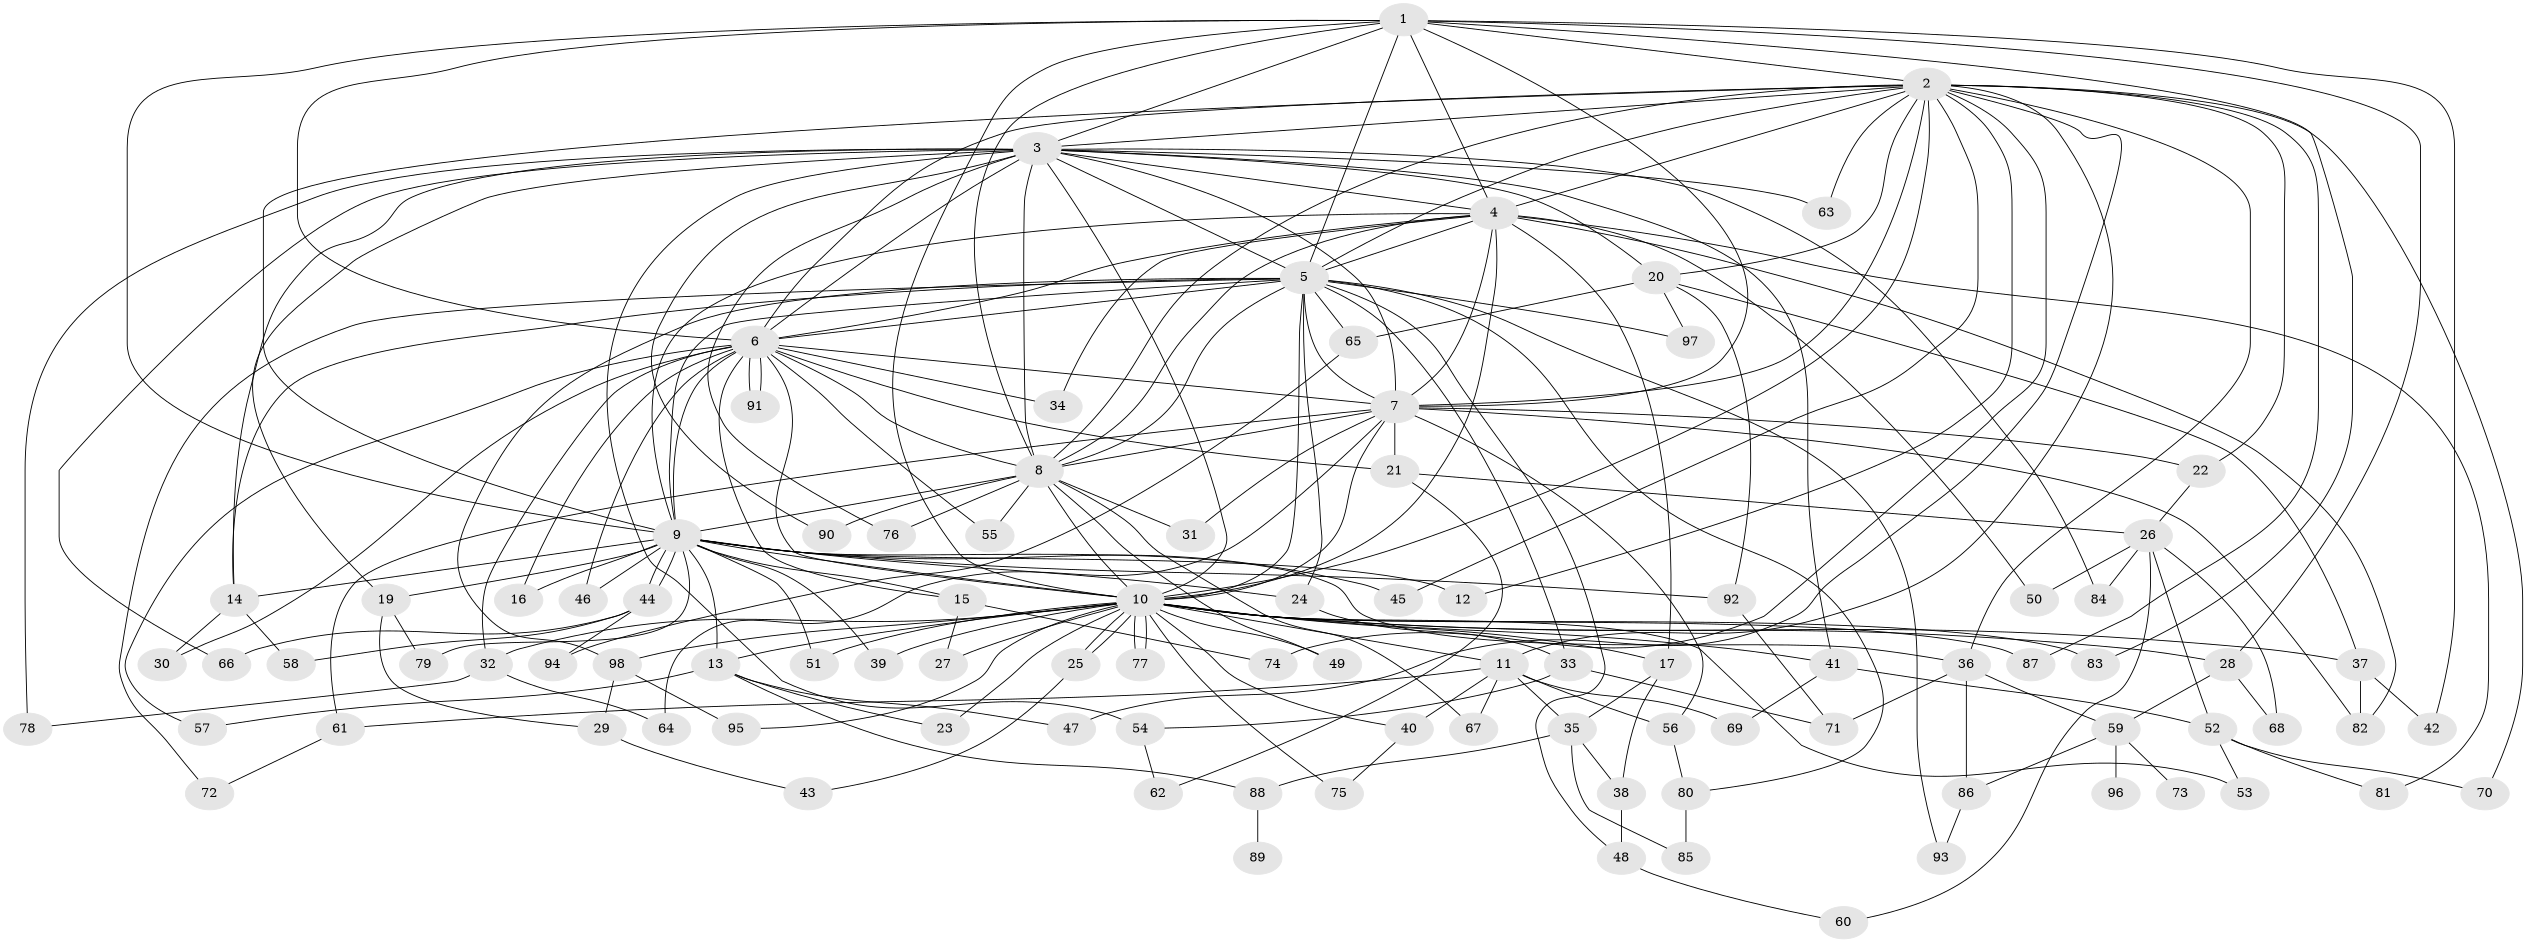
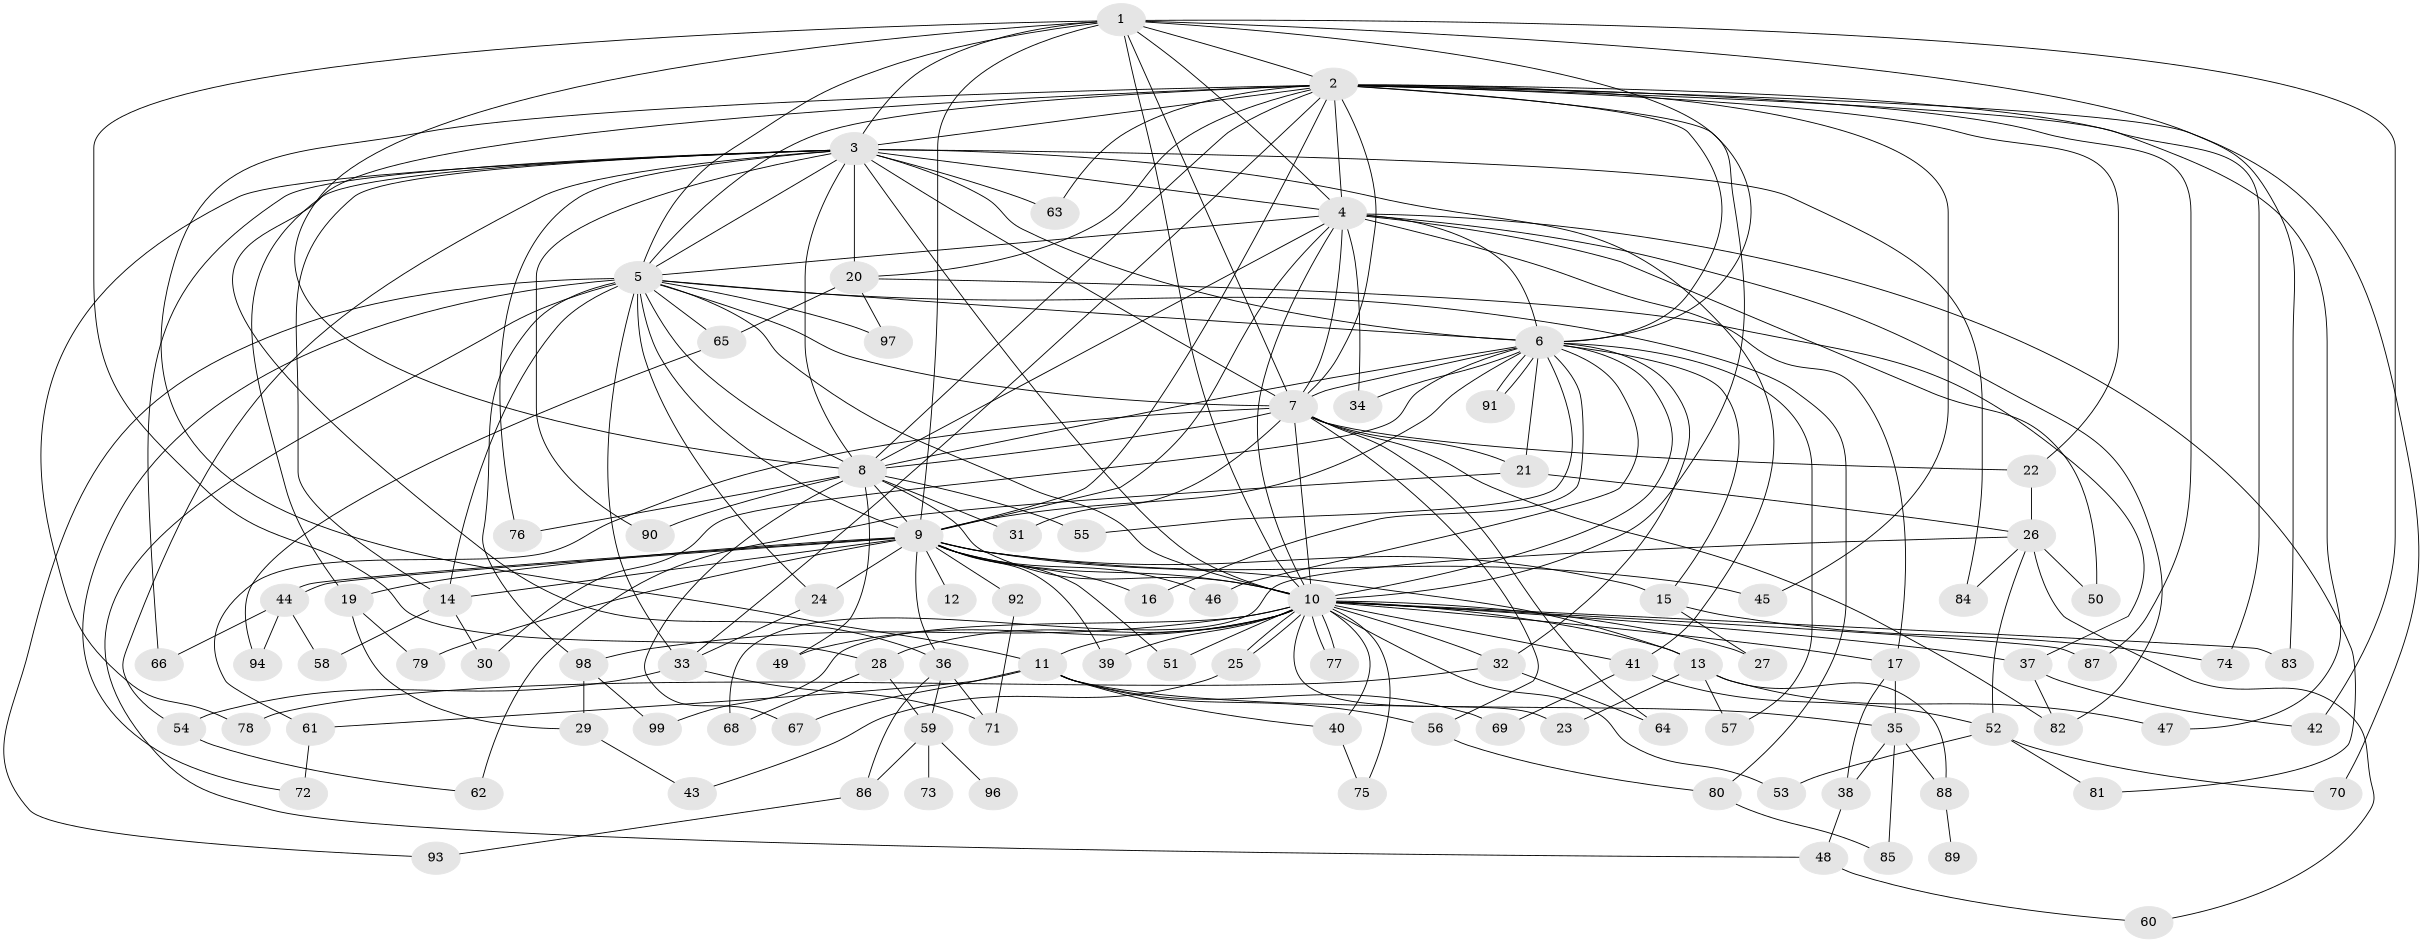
(1921, 444) -> (1014, 381)
(1750, 447) -> none
(736, 729) -> (657, 729)
